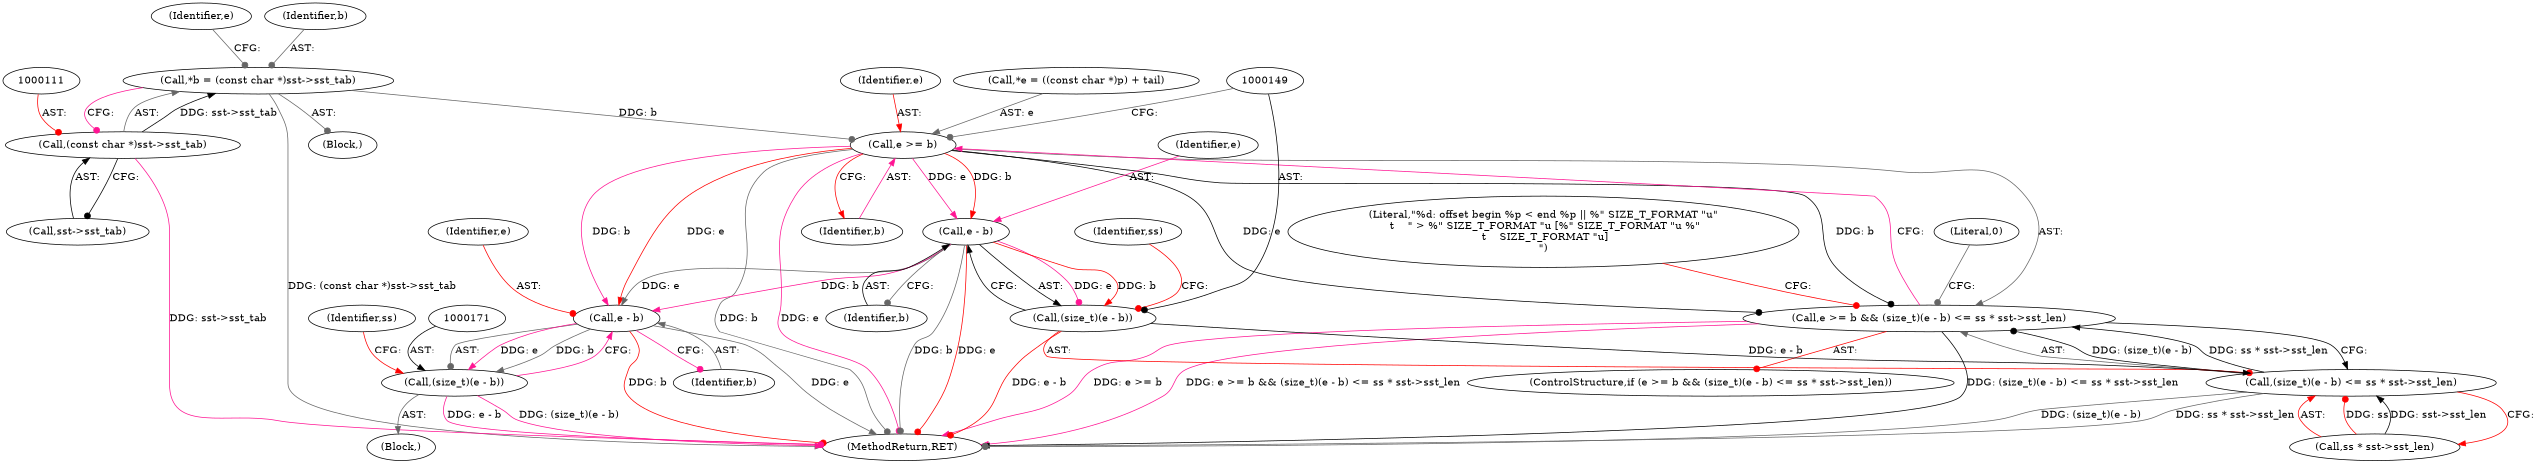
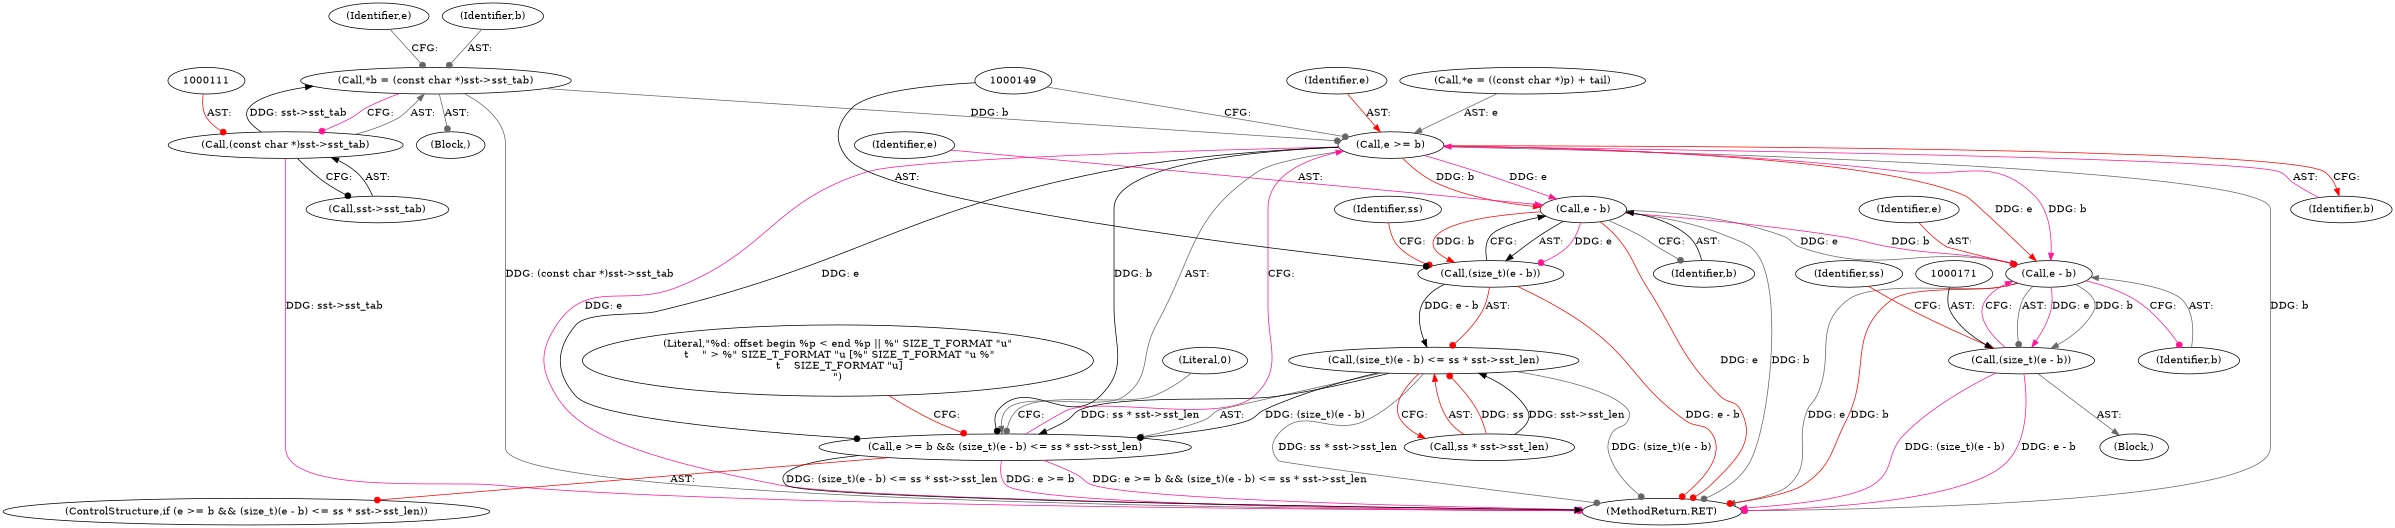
(2230, 329) -> none
